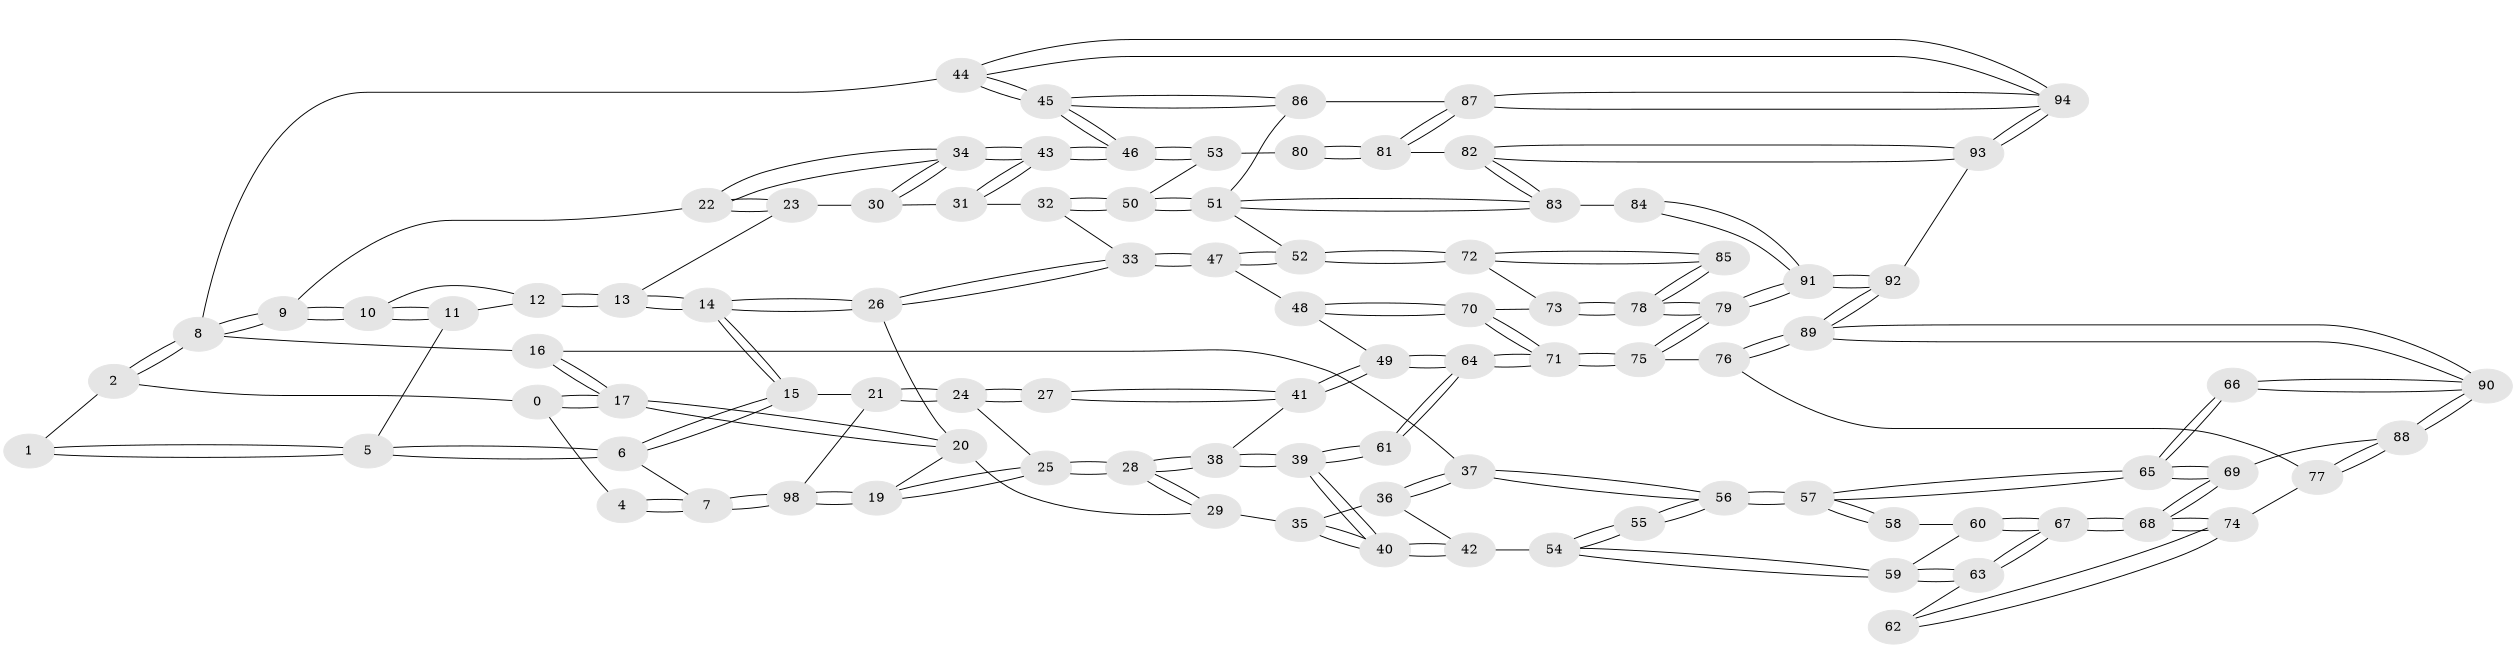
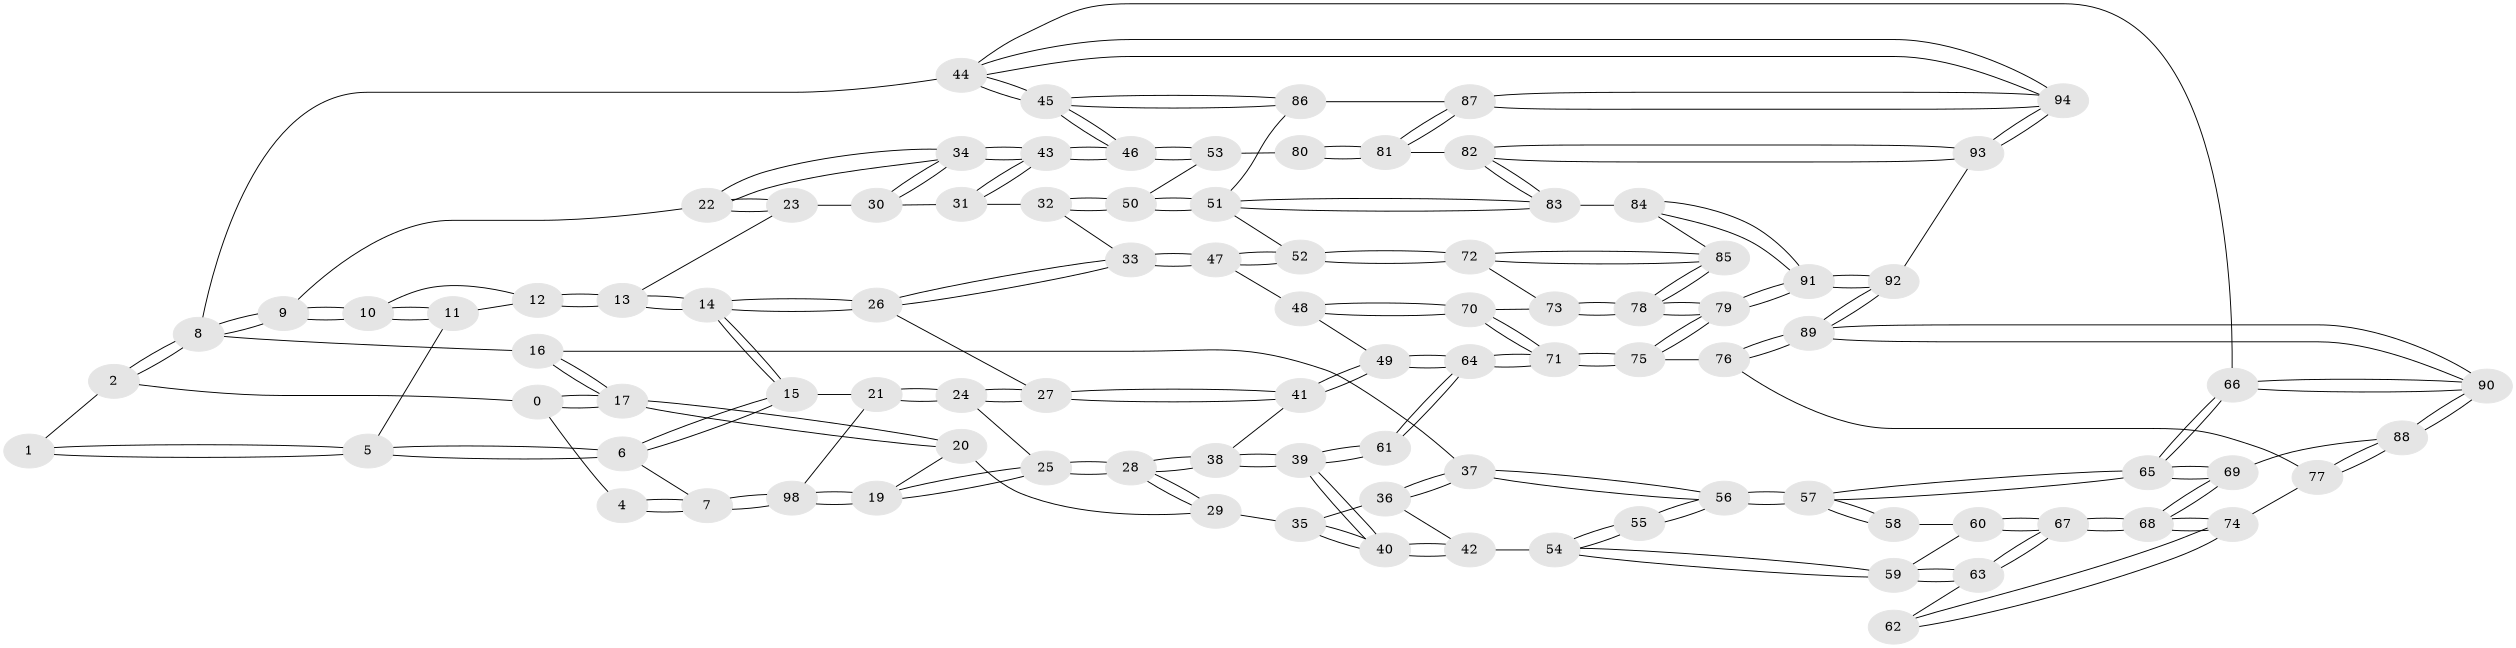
none -> (1734, 4)
none -> (1682, 232)
(911, 380) -> (952, 345)
